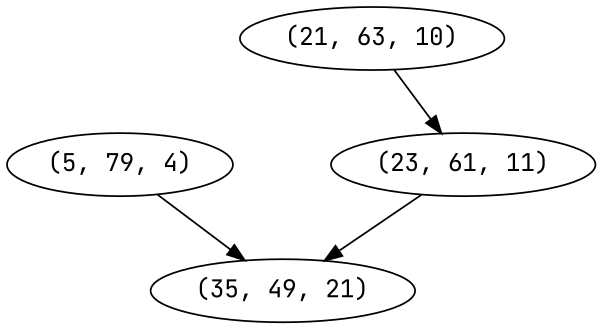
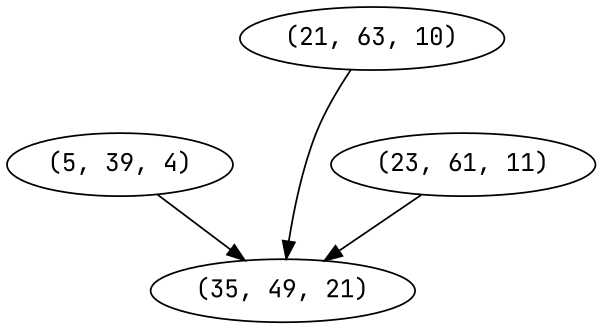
(412, 95) -> (310, 152)
(120, 165) -> (120, 165)
